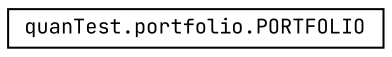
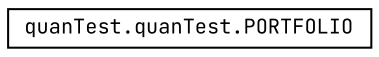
(196, 28) -> (190, 28)
